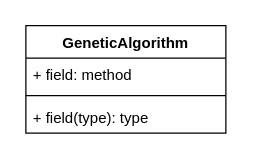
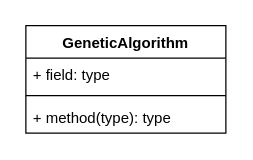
(86, 75) -> (77, 75)
(103, 118) -> (111, 118)
